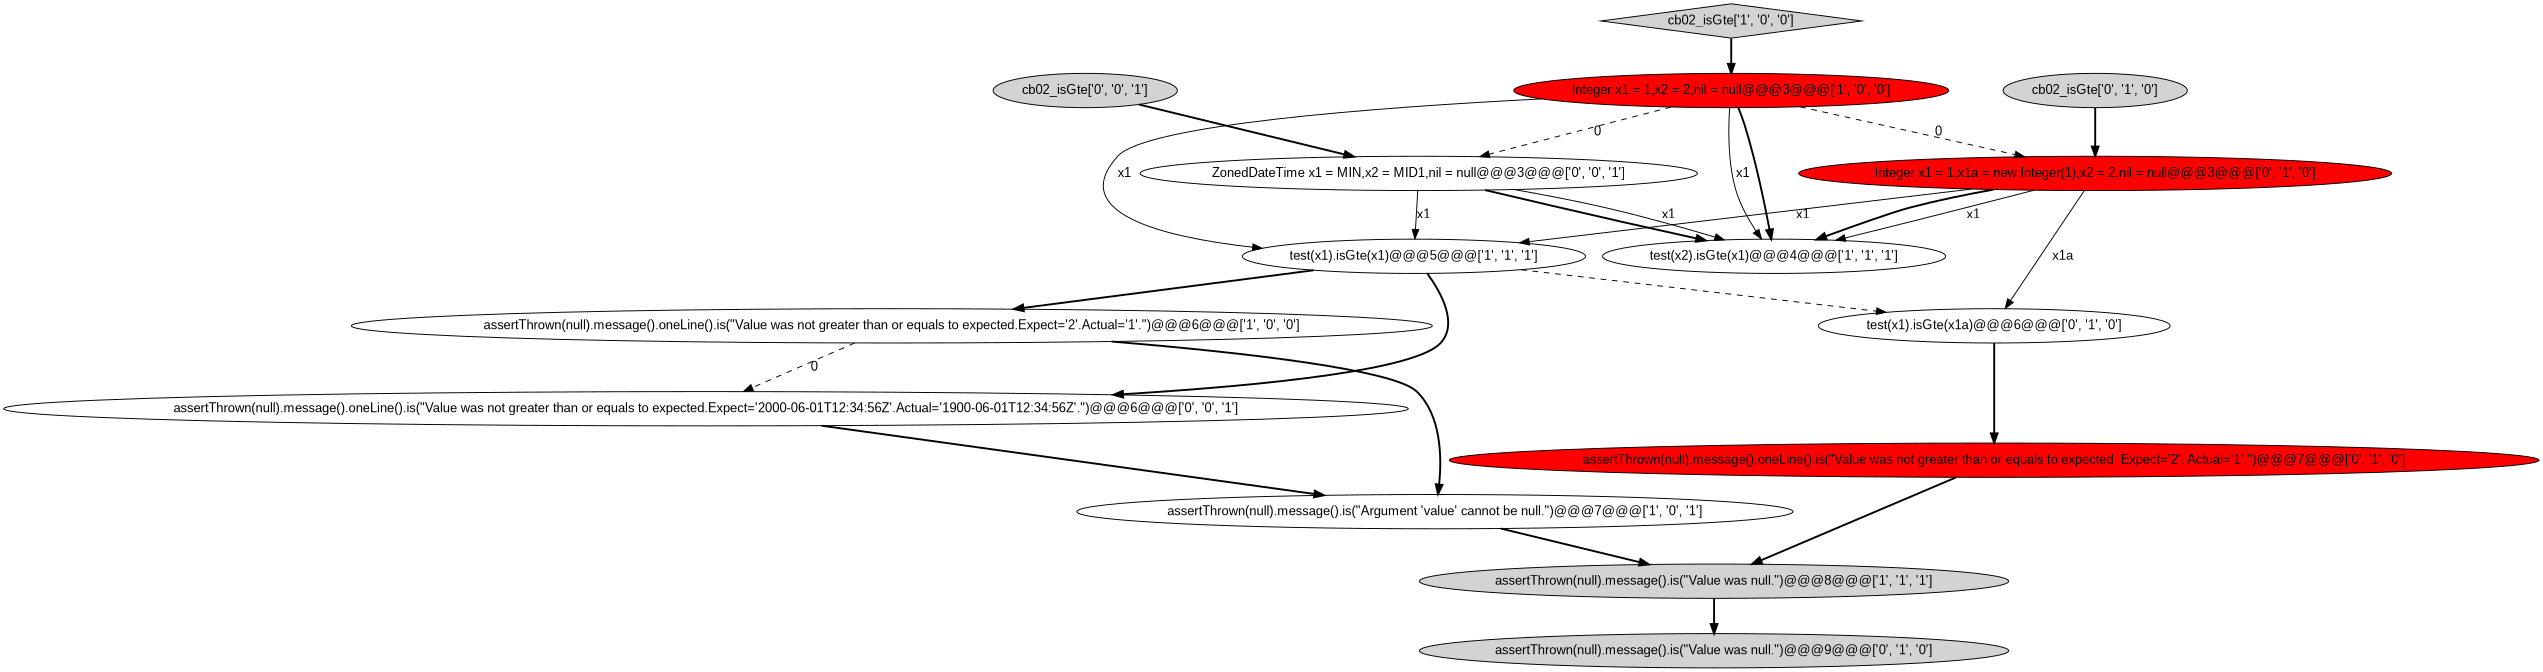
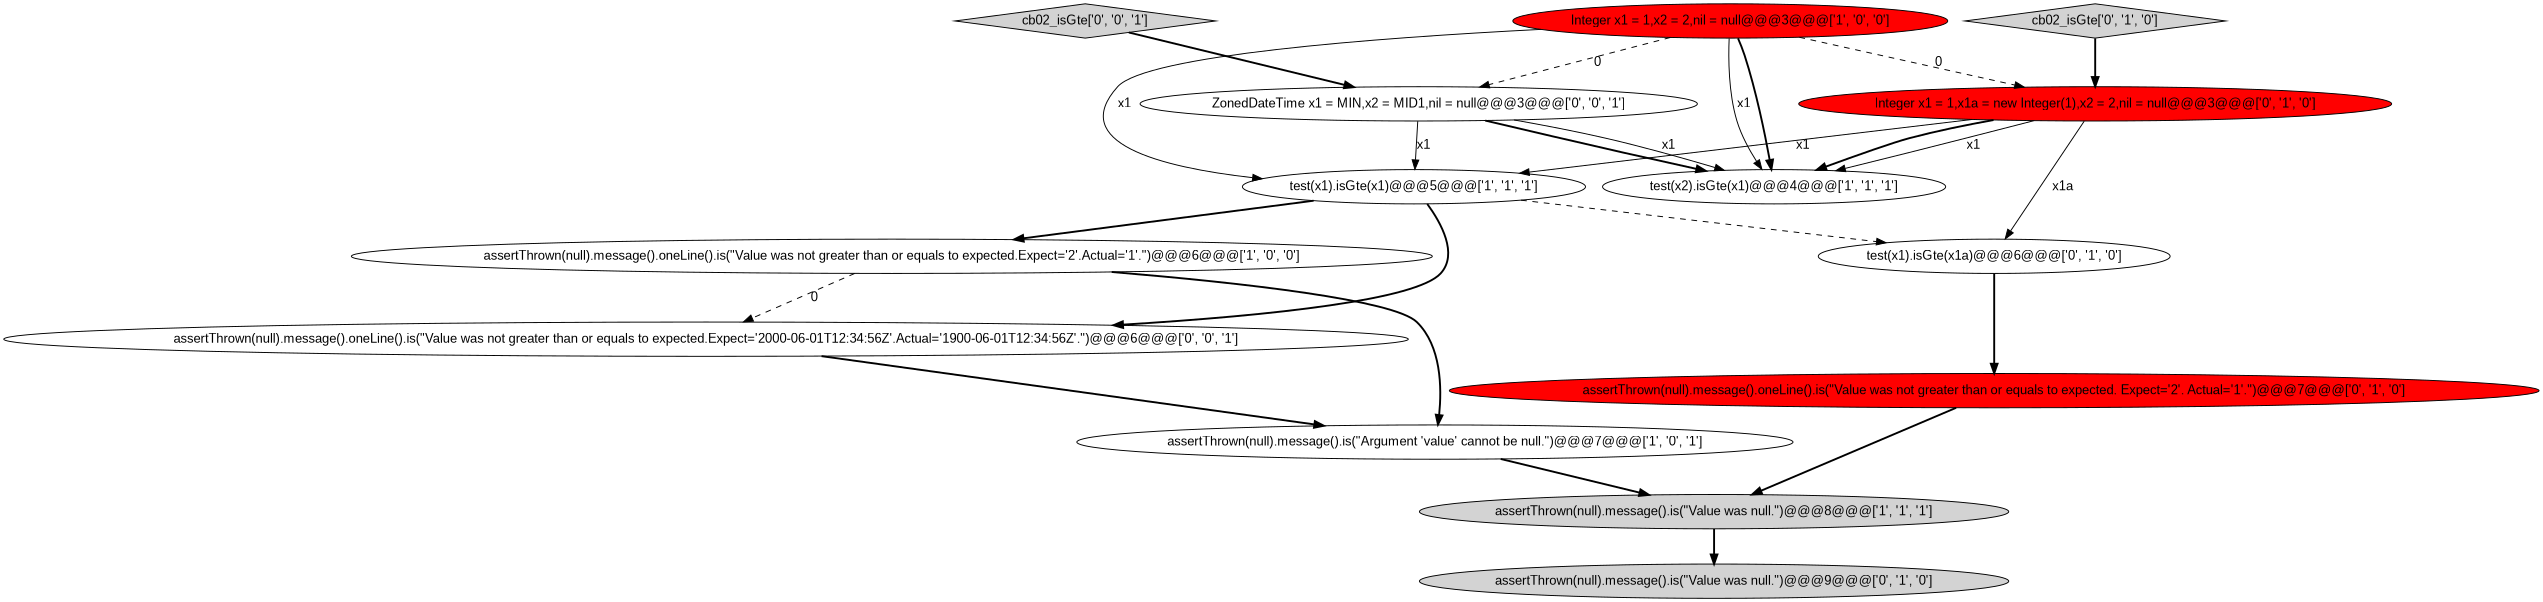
(1731, 21) -> none
(1085, 91) -> (1085, 21)
(2095, 91) -> (2095, 21)
